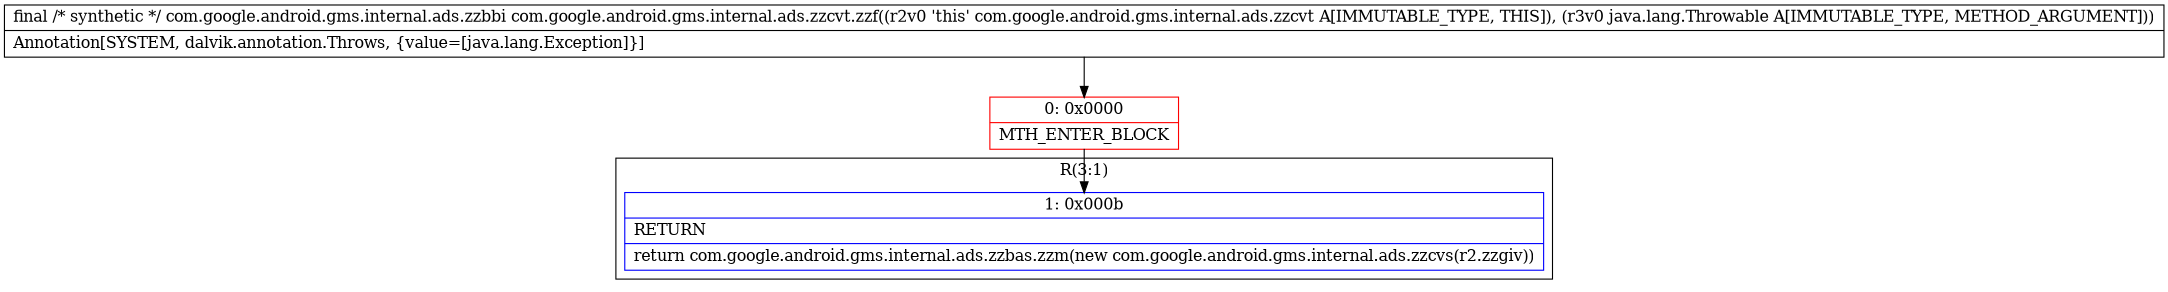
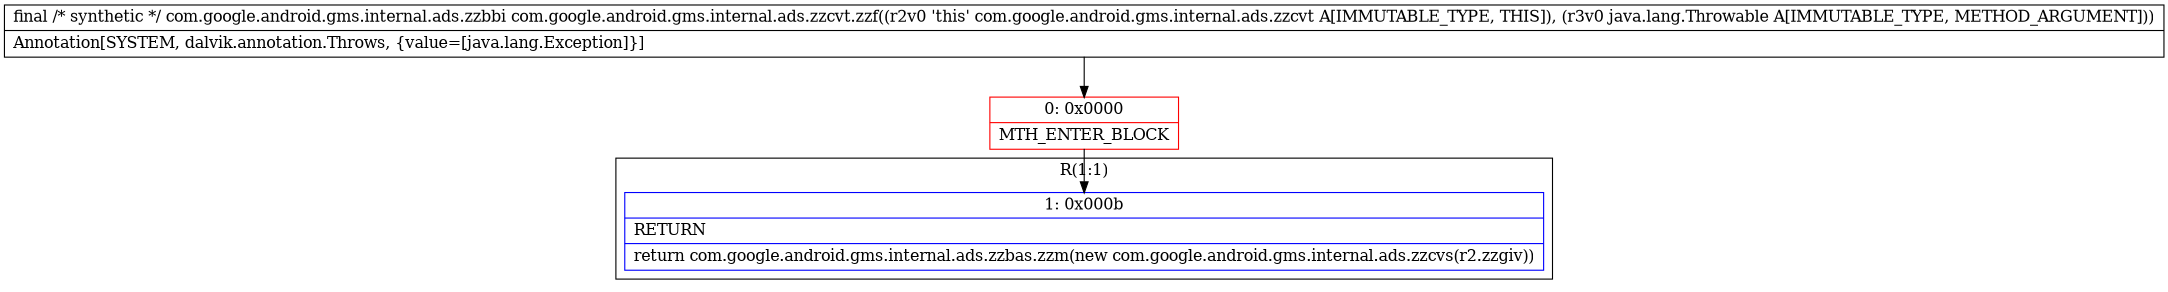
(1084, 171) -> (1084, 171)
